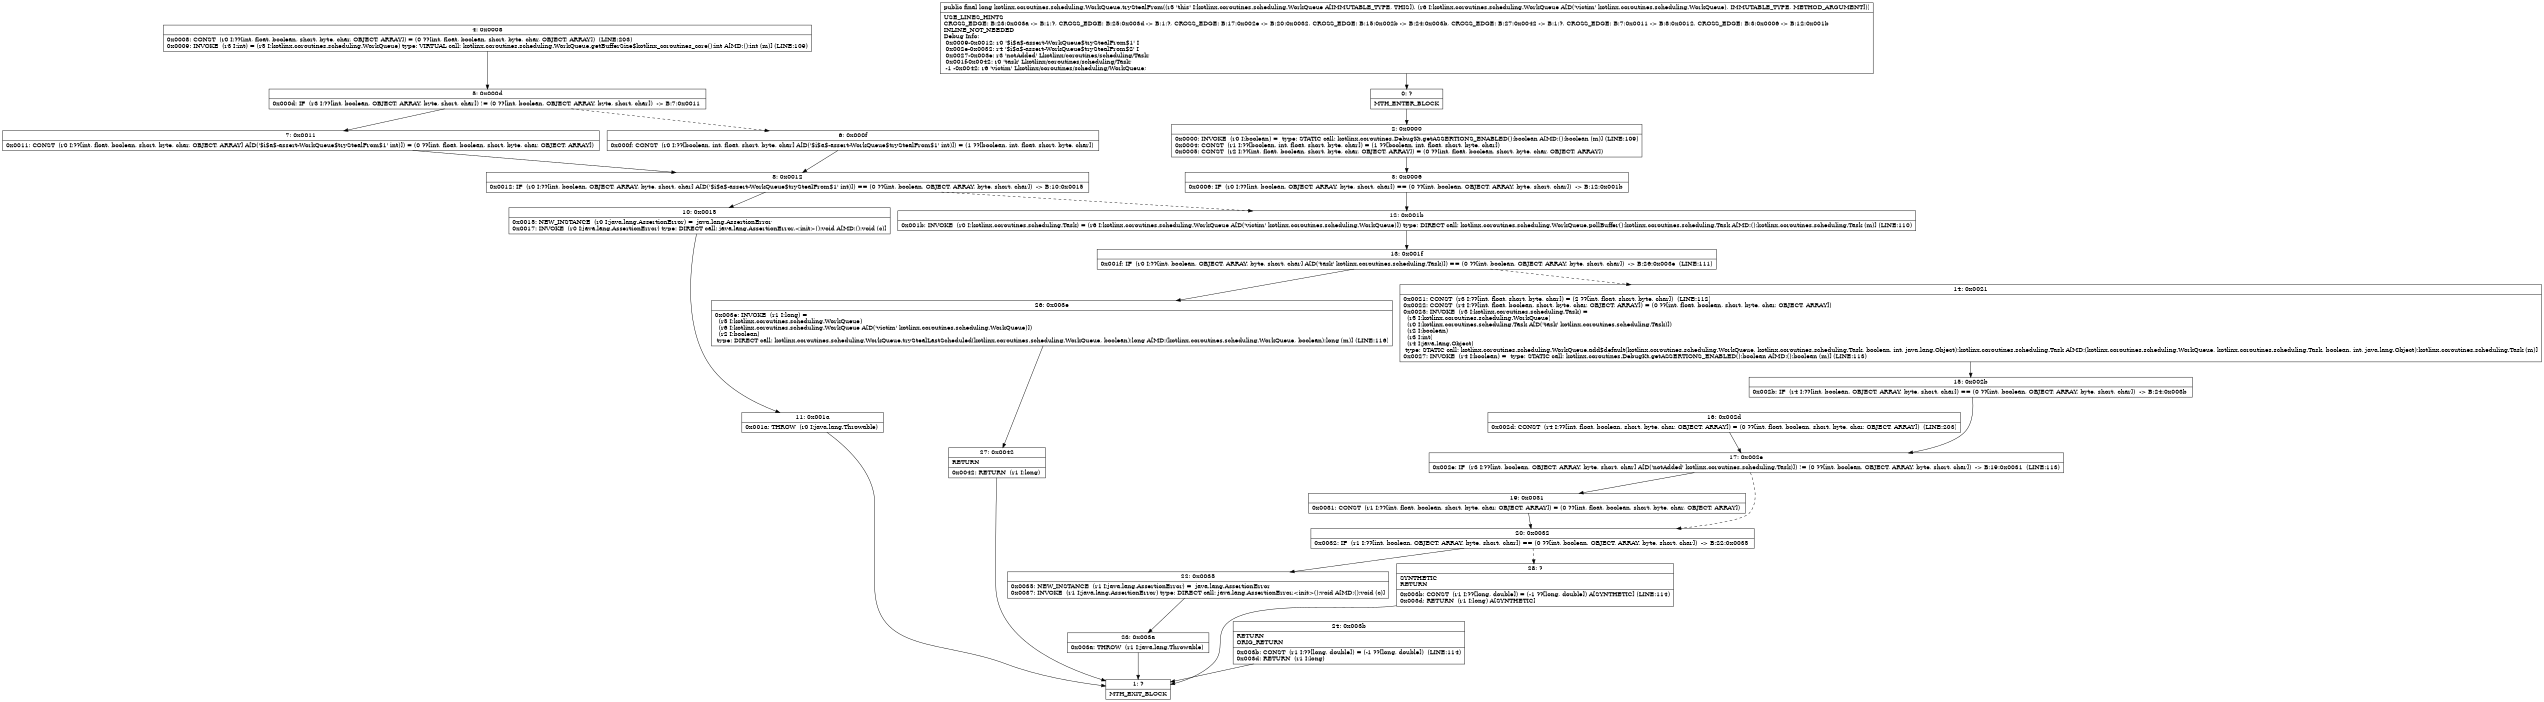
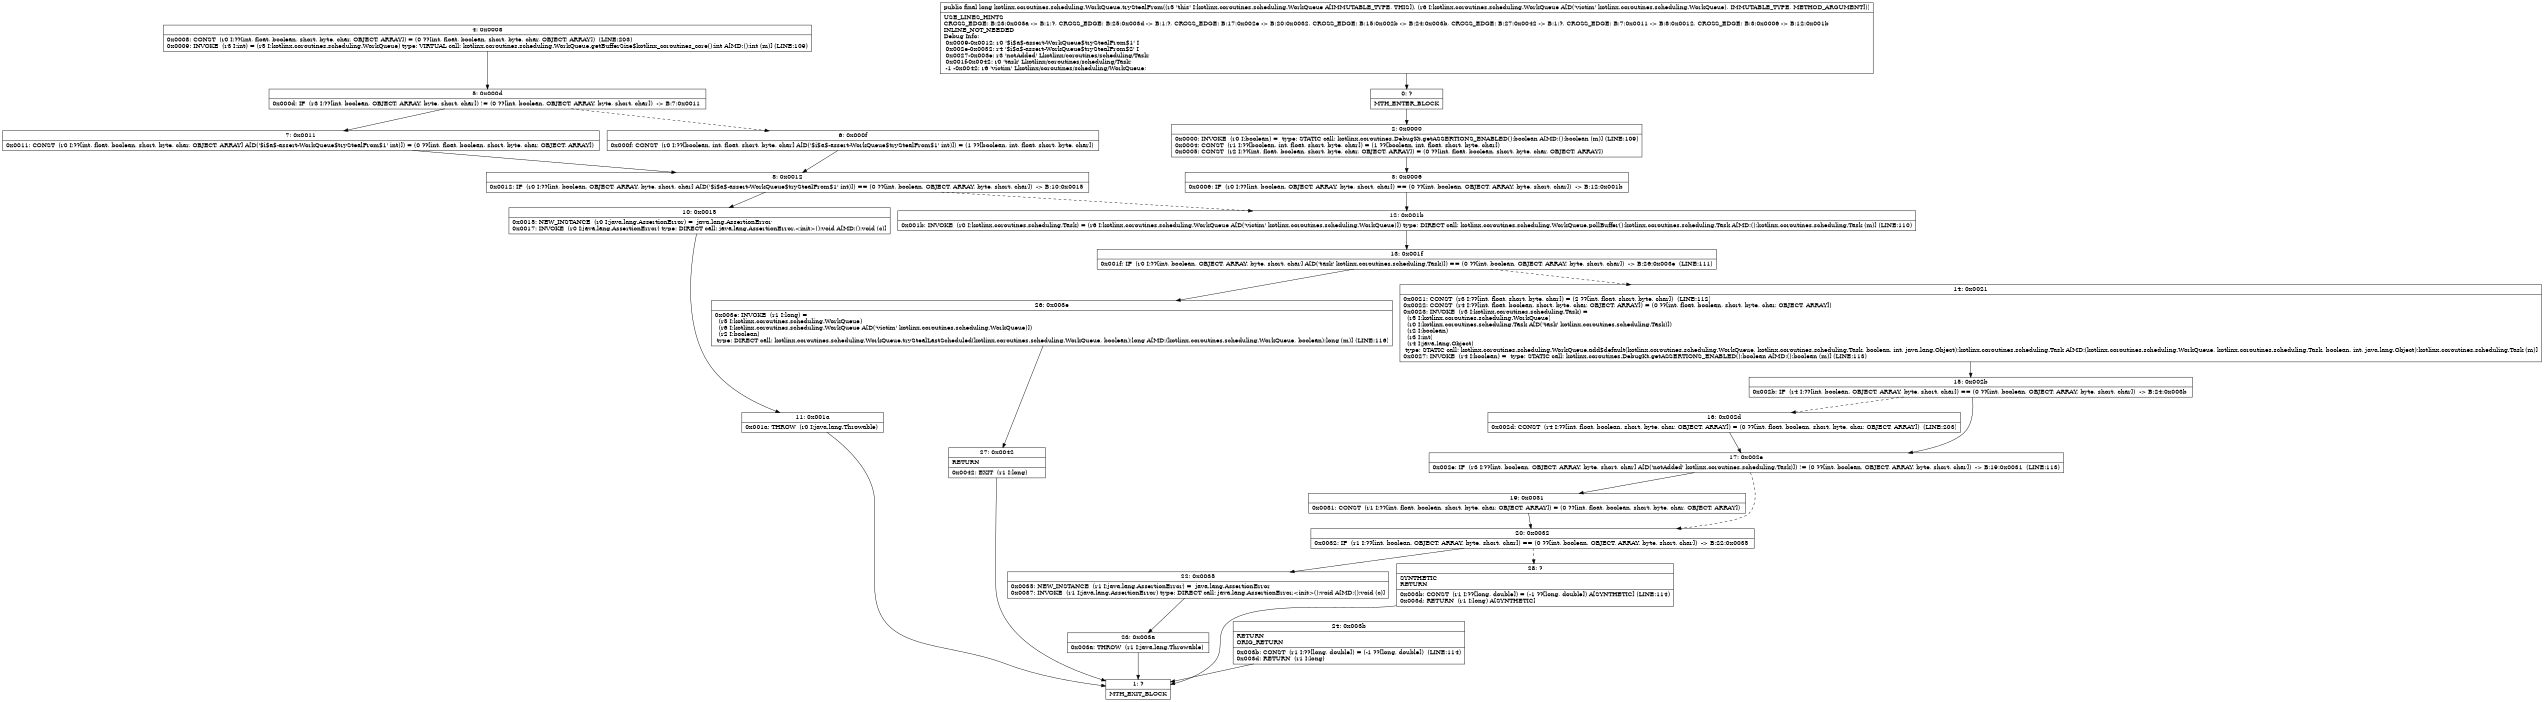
none -> (1850, 405)
(997, 473) -> (991, 473)
